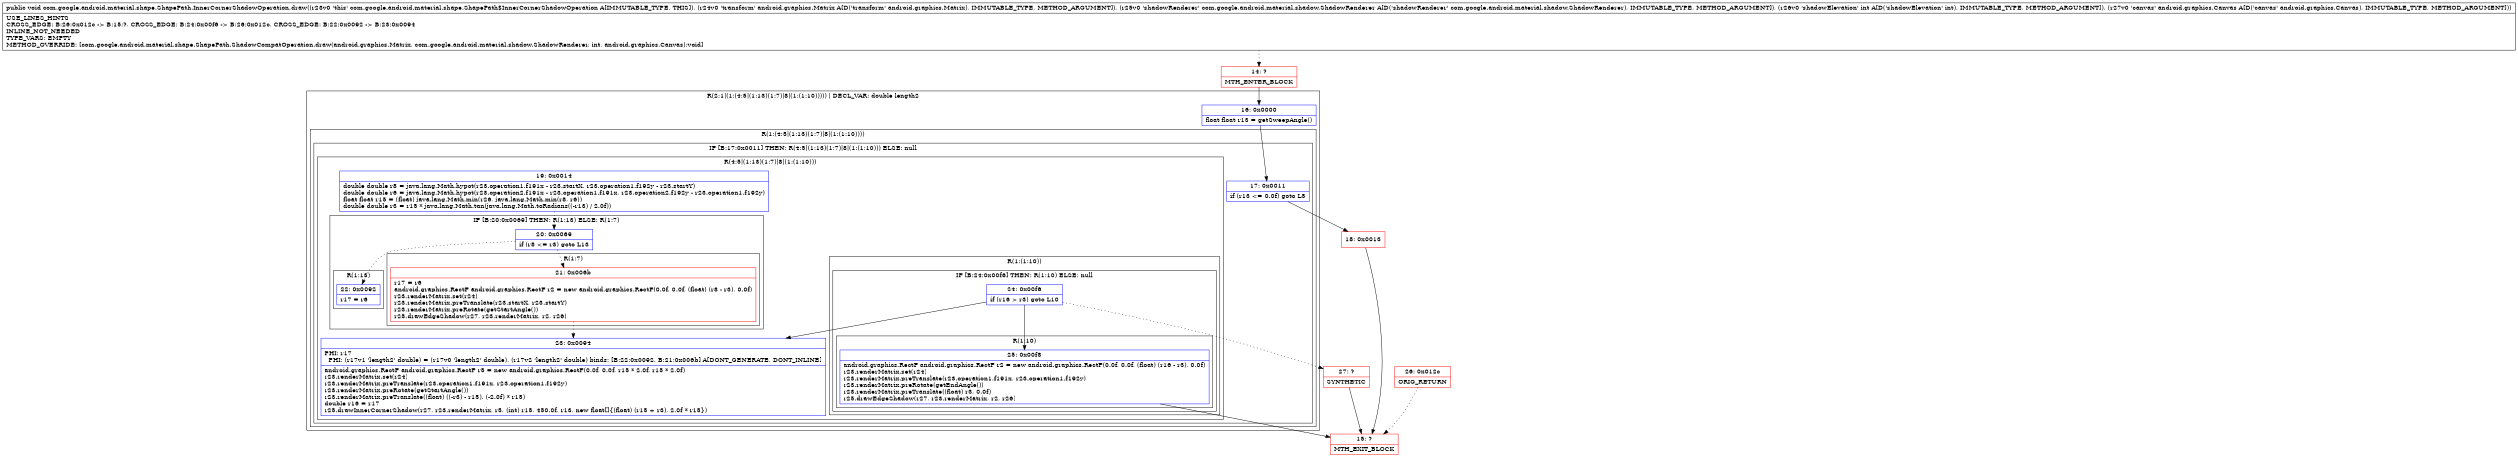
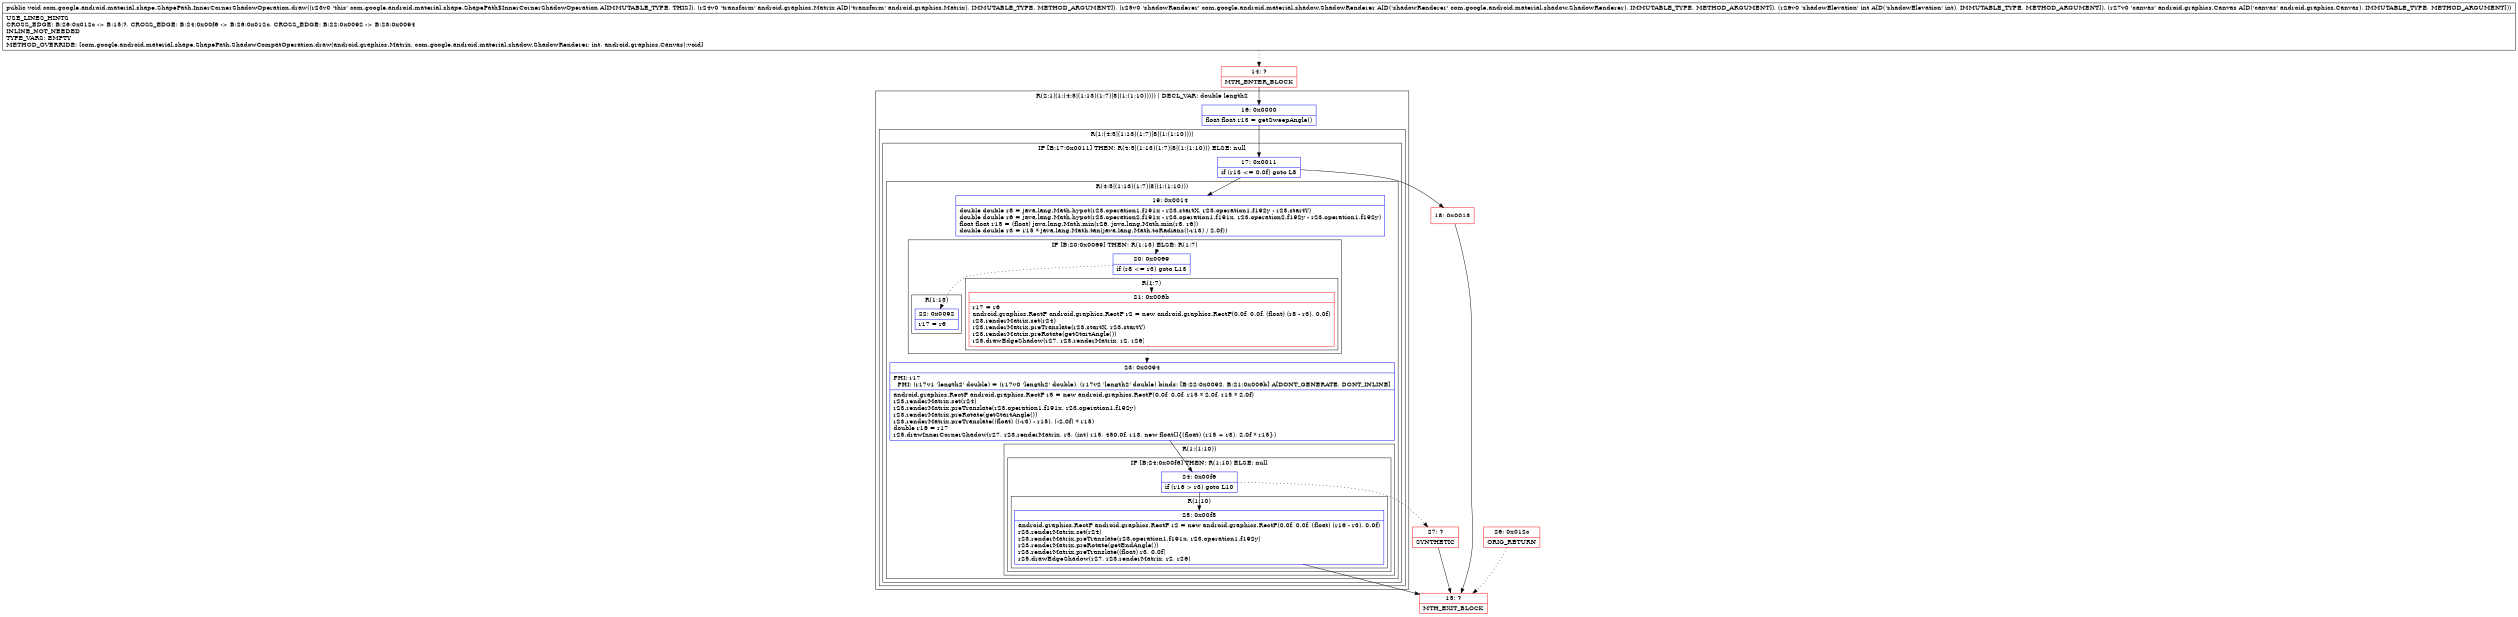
none -> (1226, 185)
(888, 320) -> (1180, 454)
